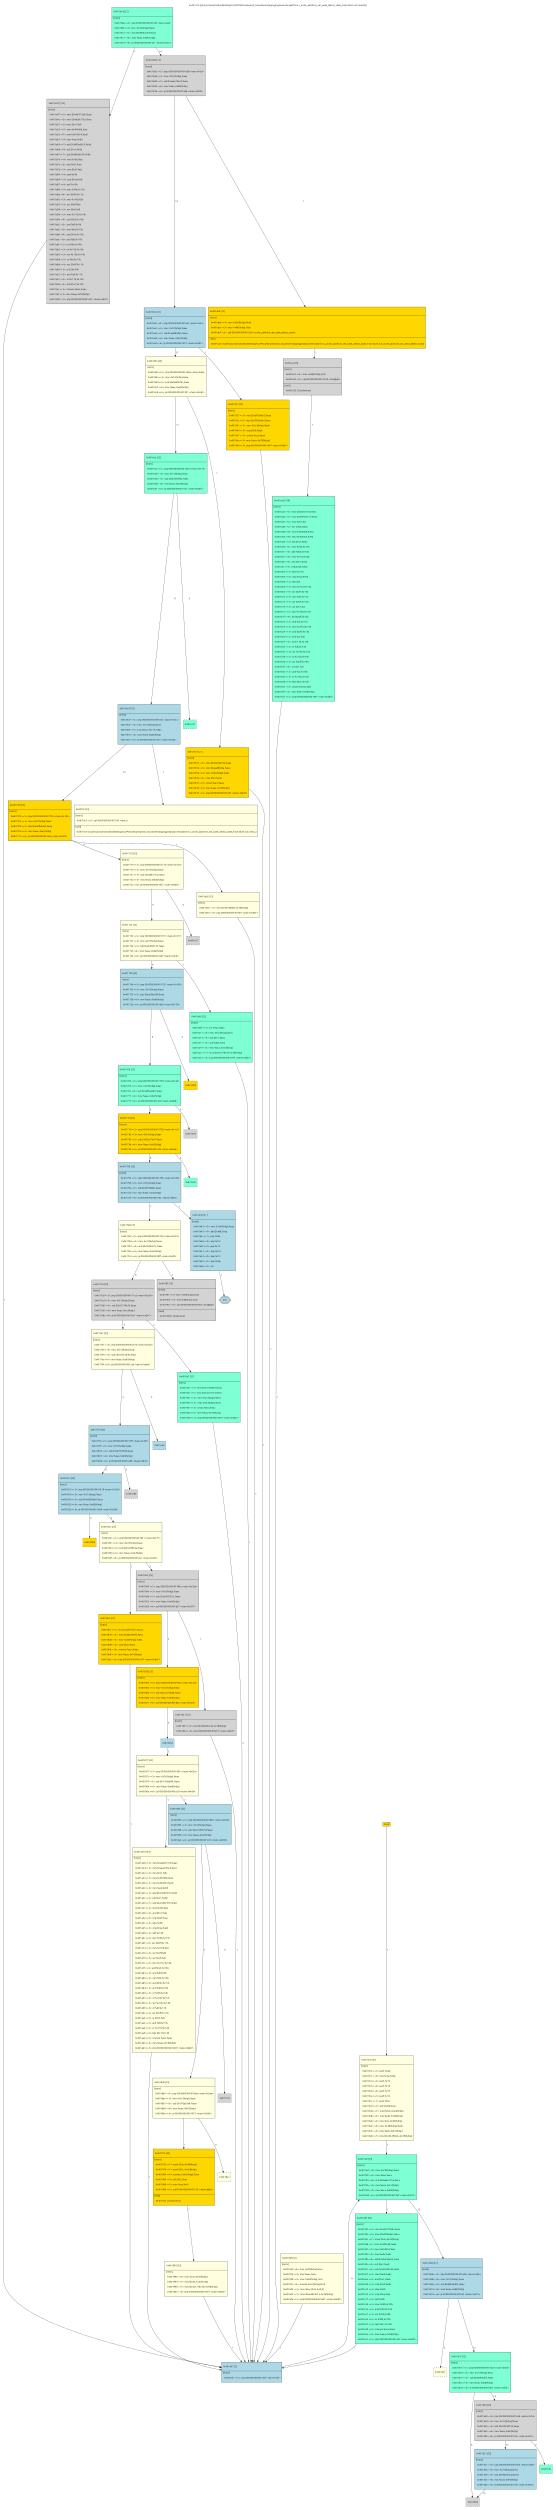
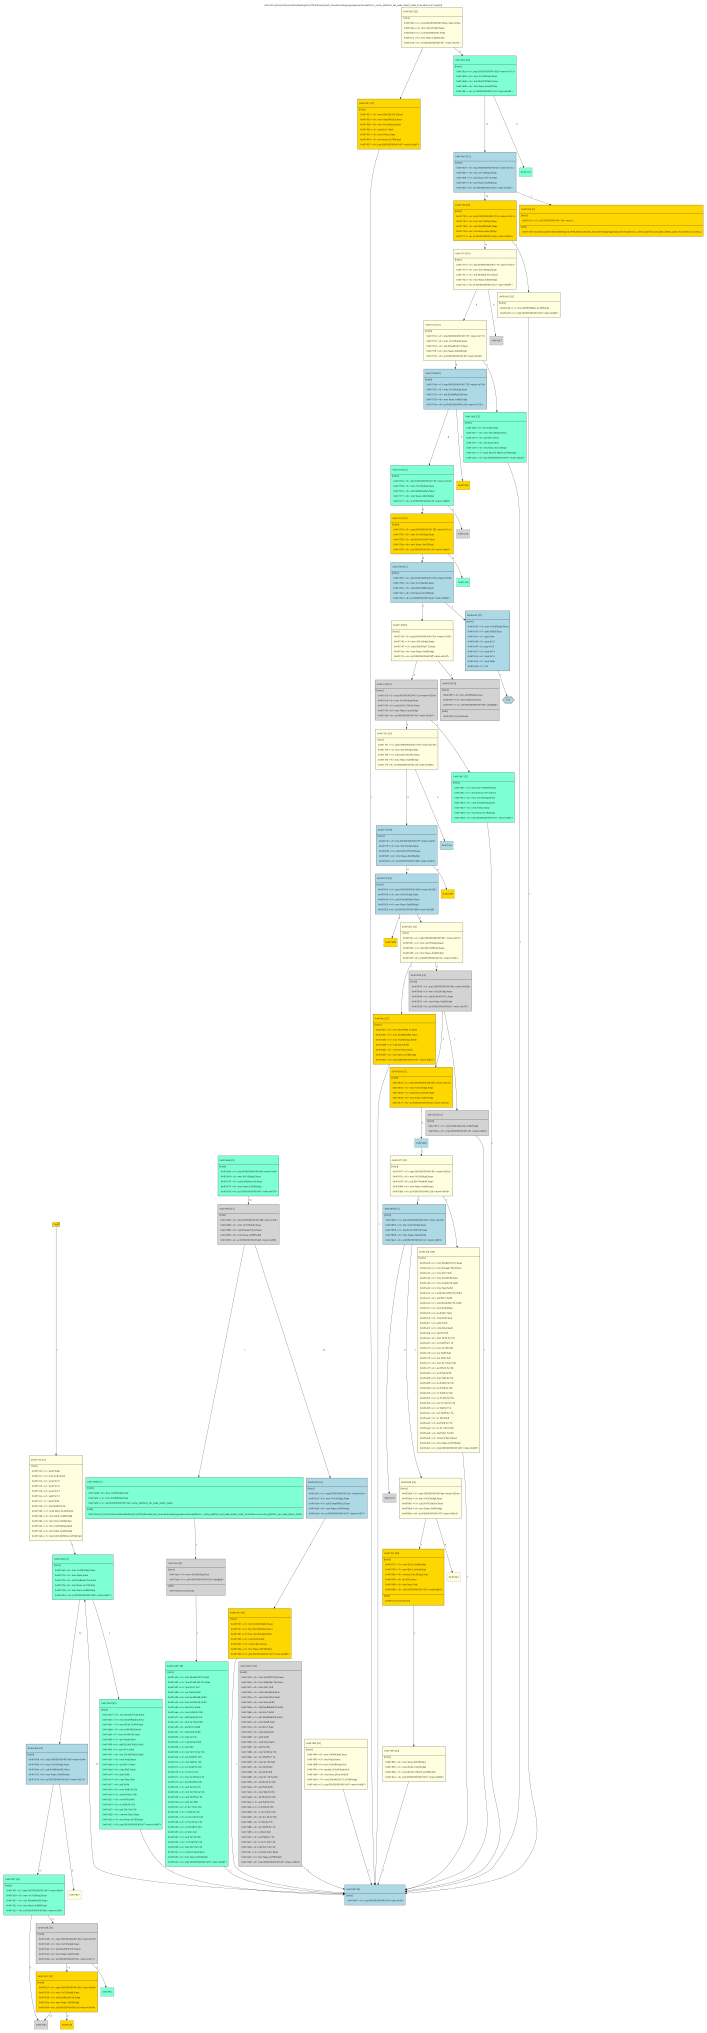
(123, 81) -> none
(317, 328) -> (194, 1498)
(175, 351) -> none
(166, 821) -> (611, 221)
(131, 1494) -> (448, 894)
none -> (67, 2025)
(505, 2469) -> (67, 1992)
